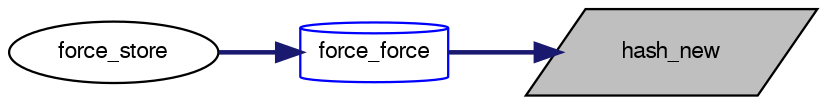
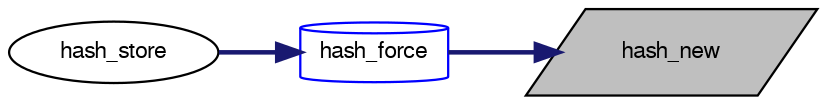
(114, 52) -> (114, 52)
(374, 52) -> (374, 52)
